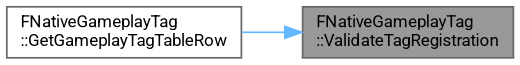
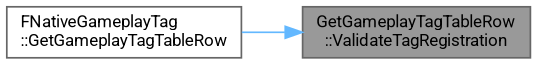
(408, 32) -> (417, 32)
